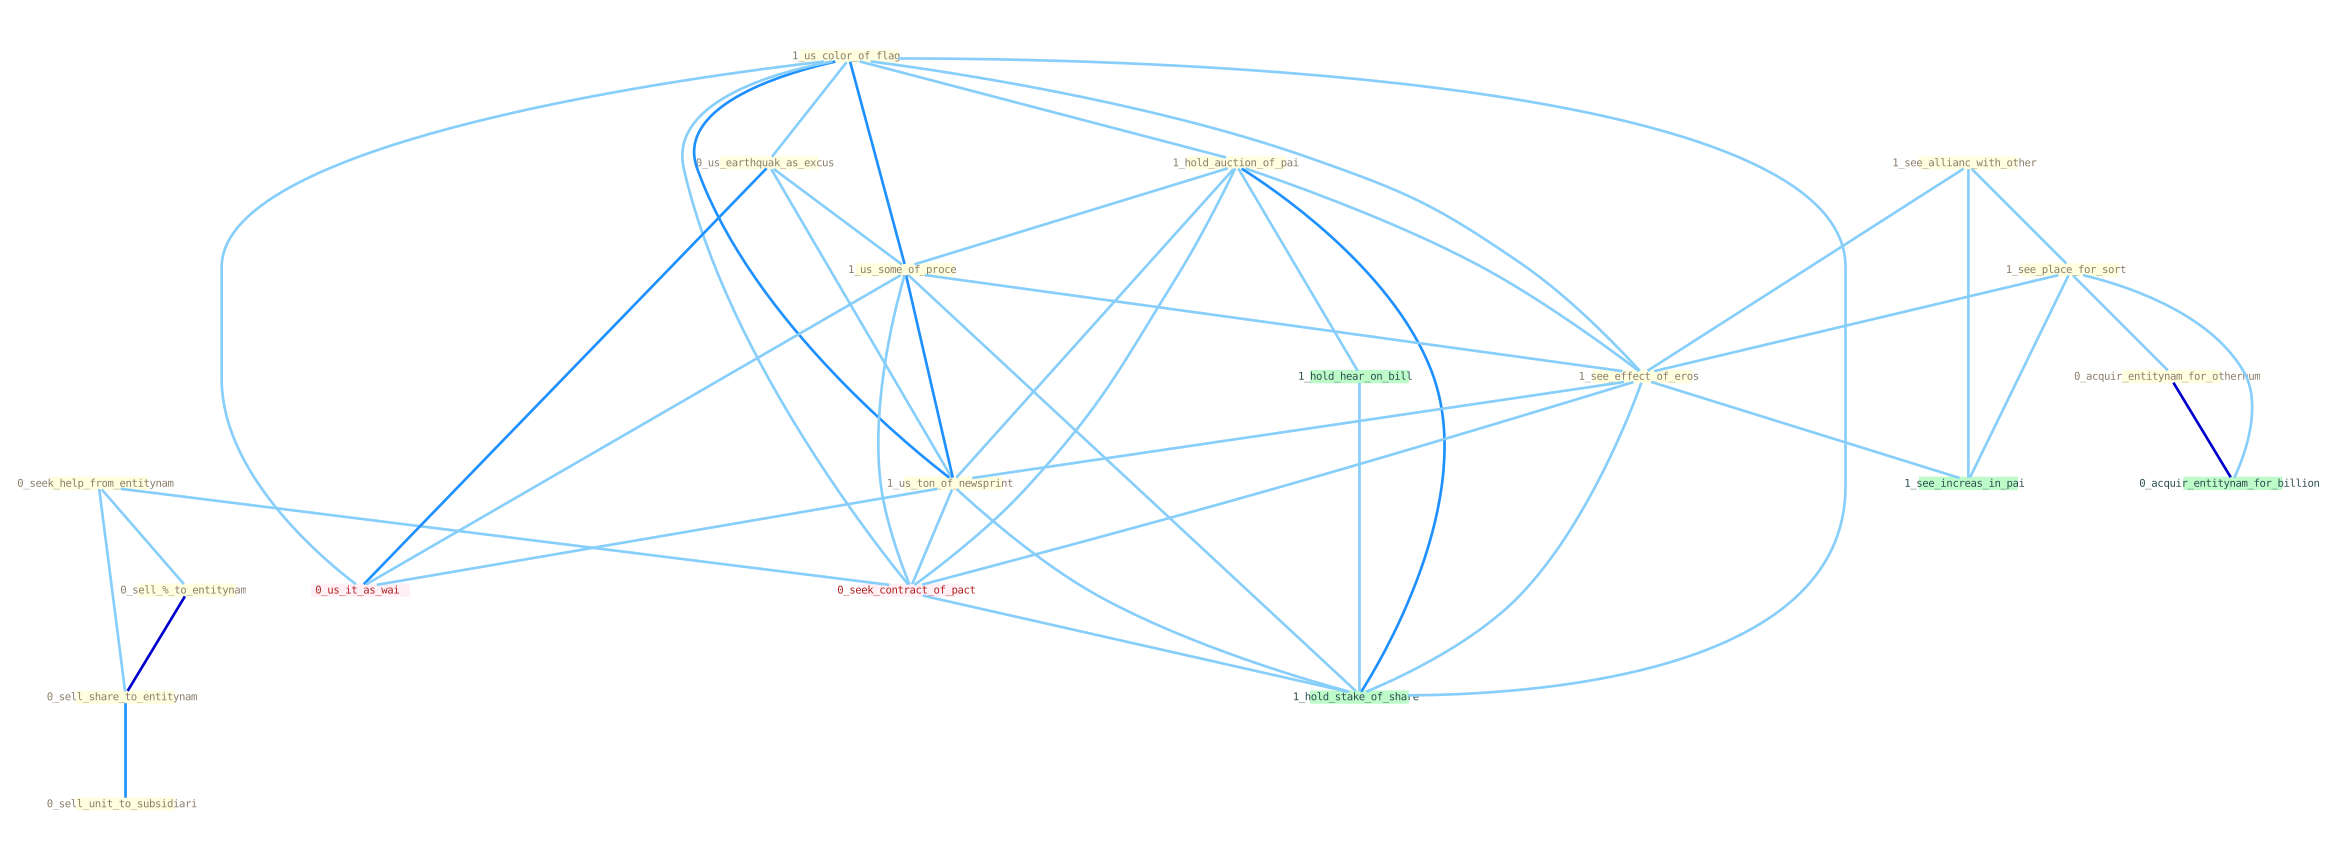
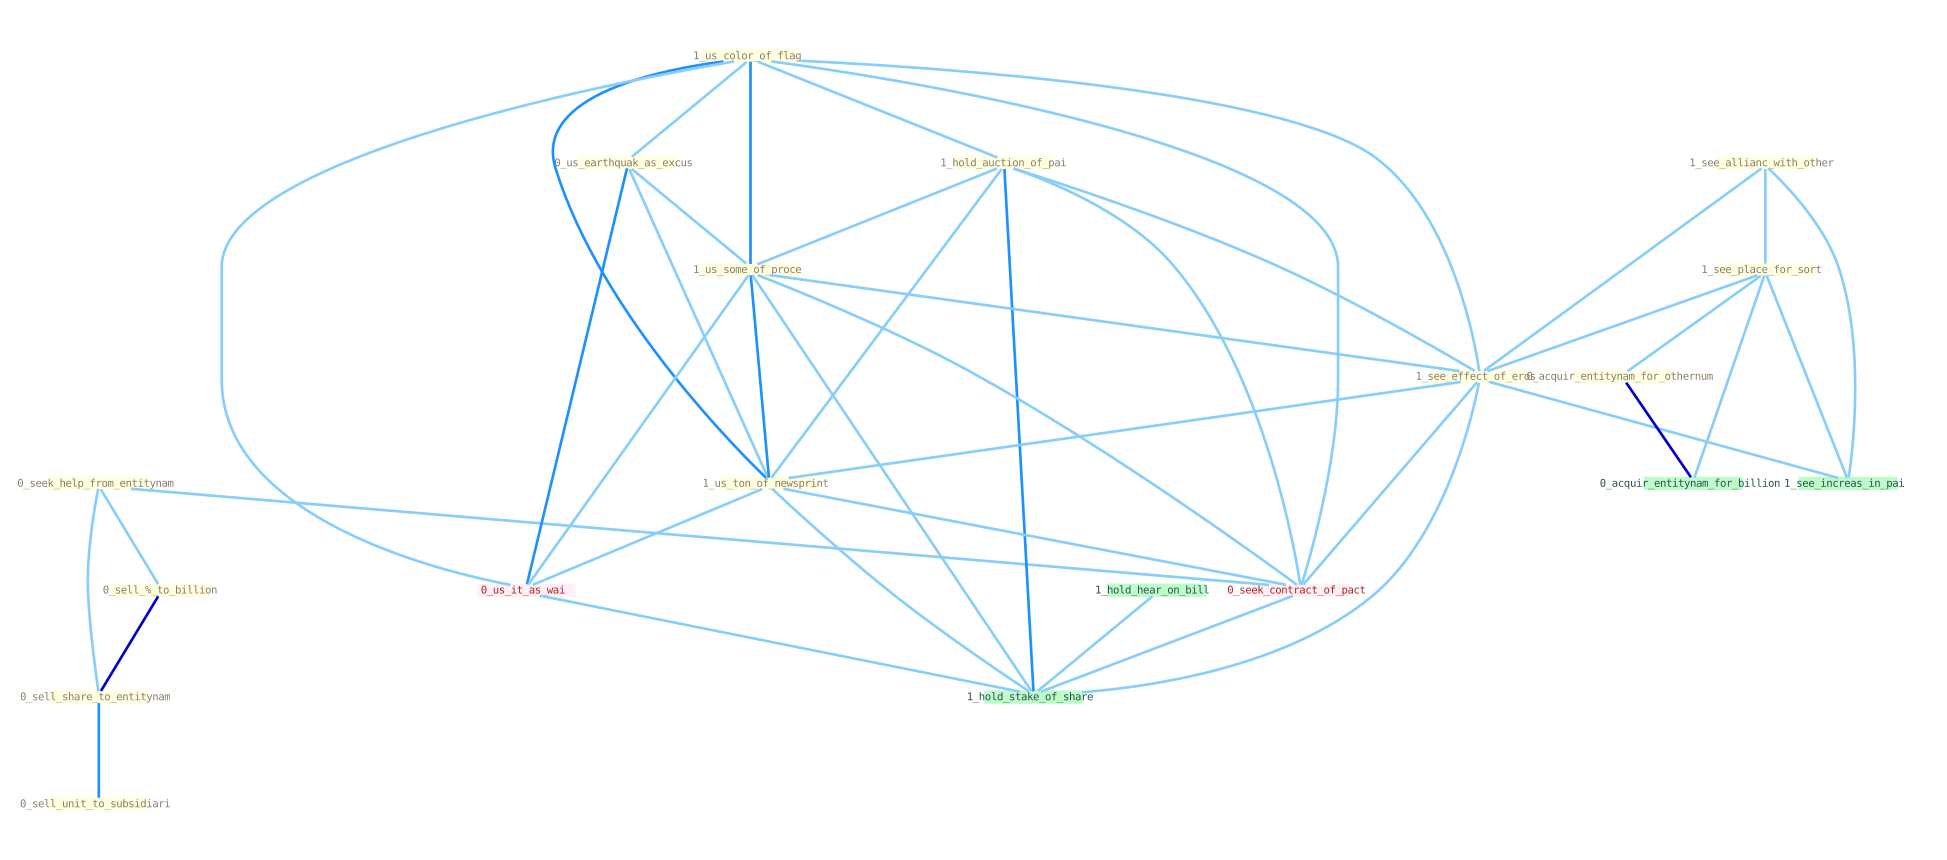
(1764, 174) -> (780, 644)
(1298, 270) -> none
(187, 590) -> (160, 590)
